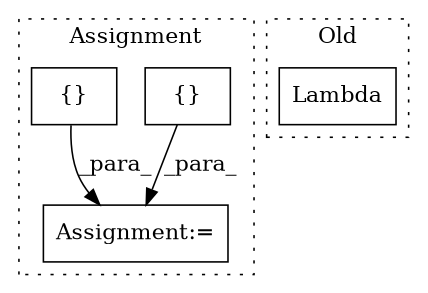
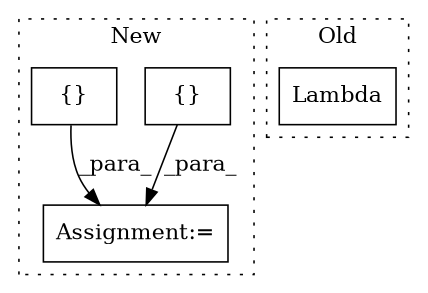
(136, 37) -> (136, 37)
